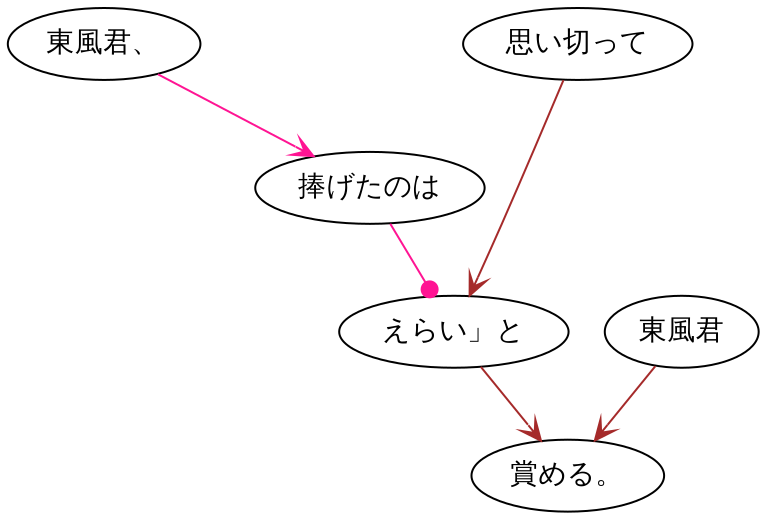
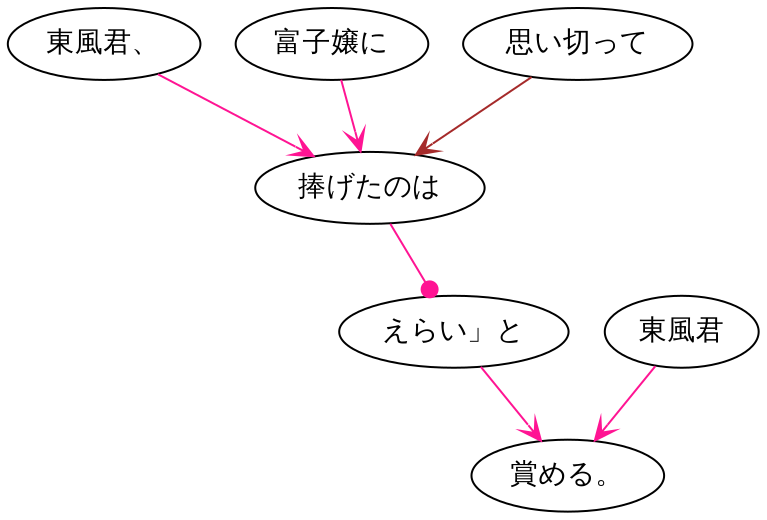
none -> (332, 44)
(521, 179) -> (482, 110)
(504, 396) -> (504, 396)
(631, 396) -> (631, 396)
